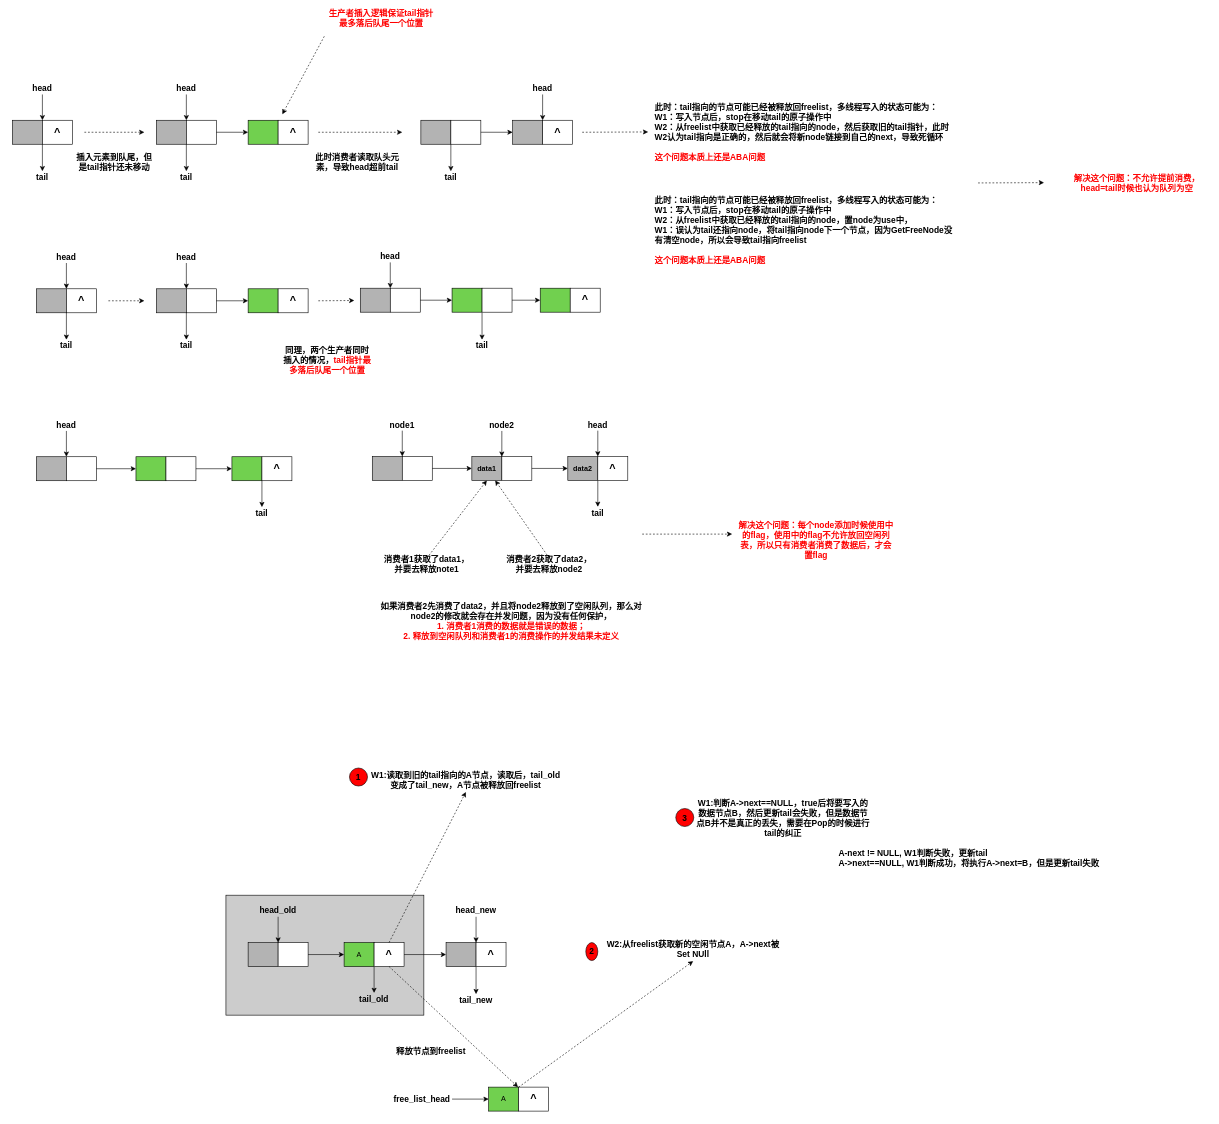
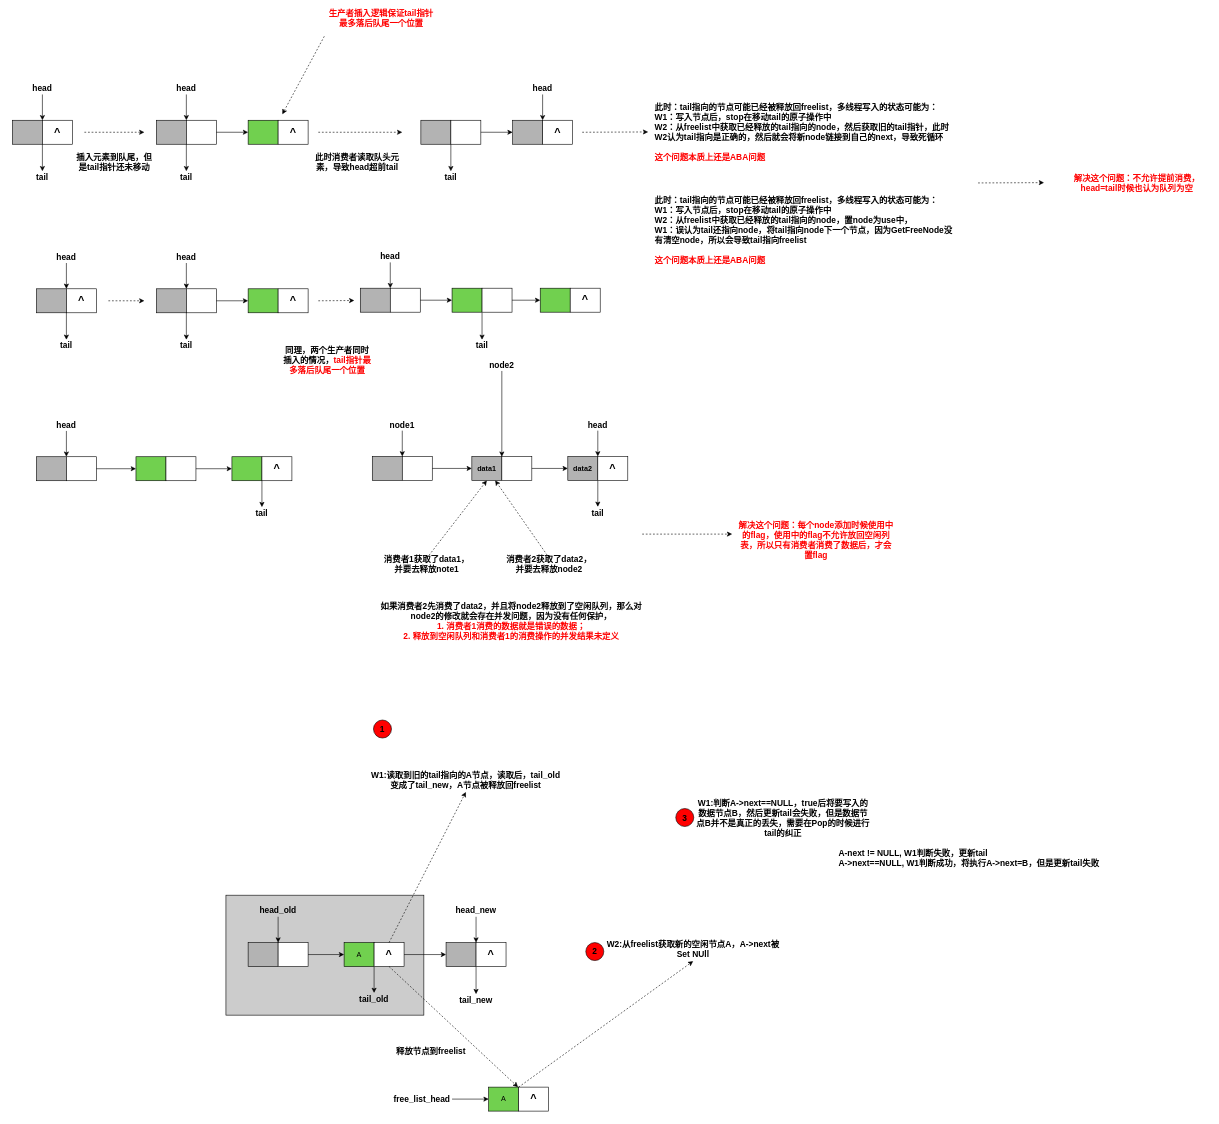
(502, 425) -> (502, 365)
(359, 777) -> (383, 729)
(592, 952) -> (595, 952)
